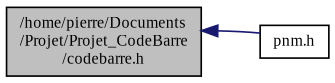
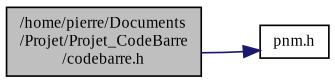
(239, 32) -> (222, 52)
